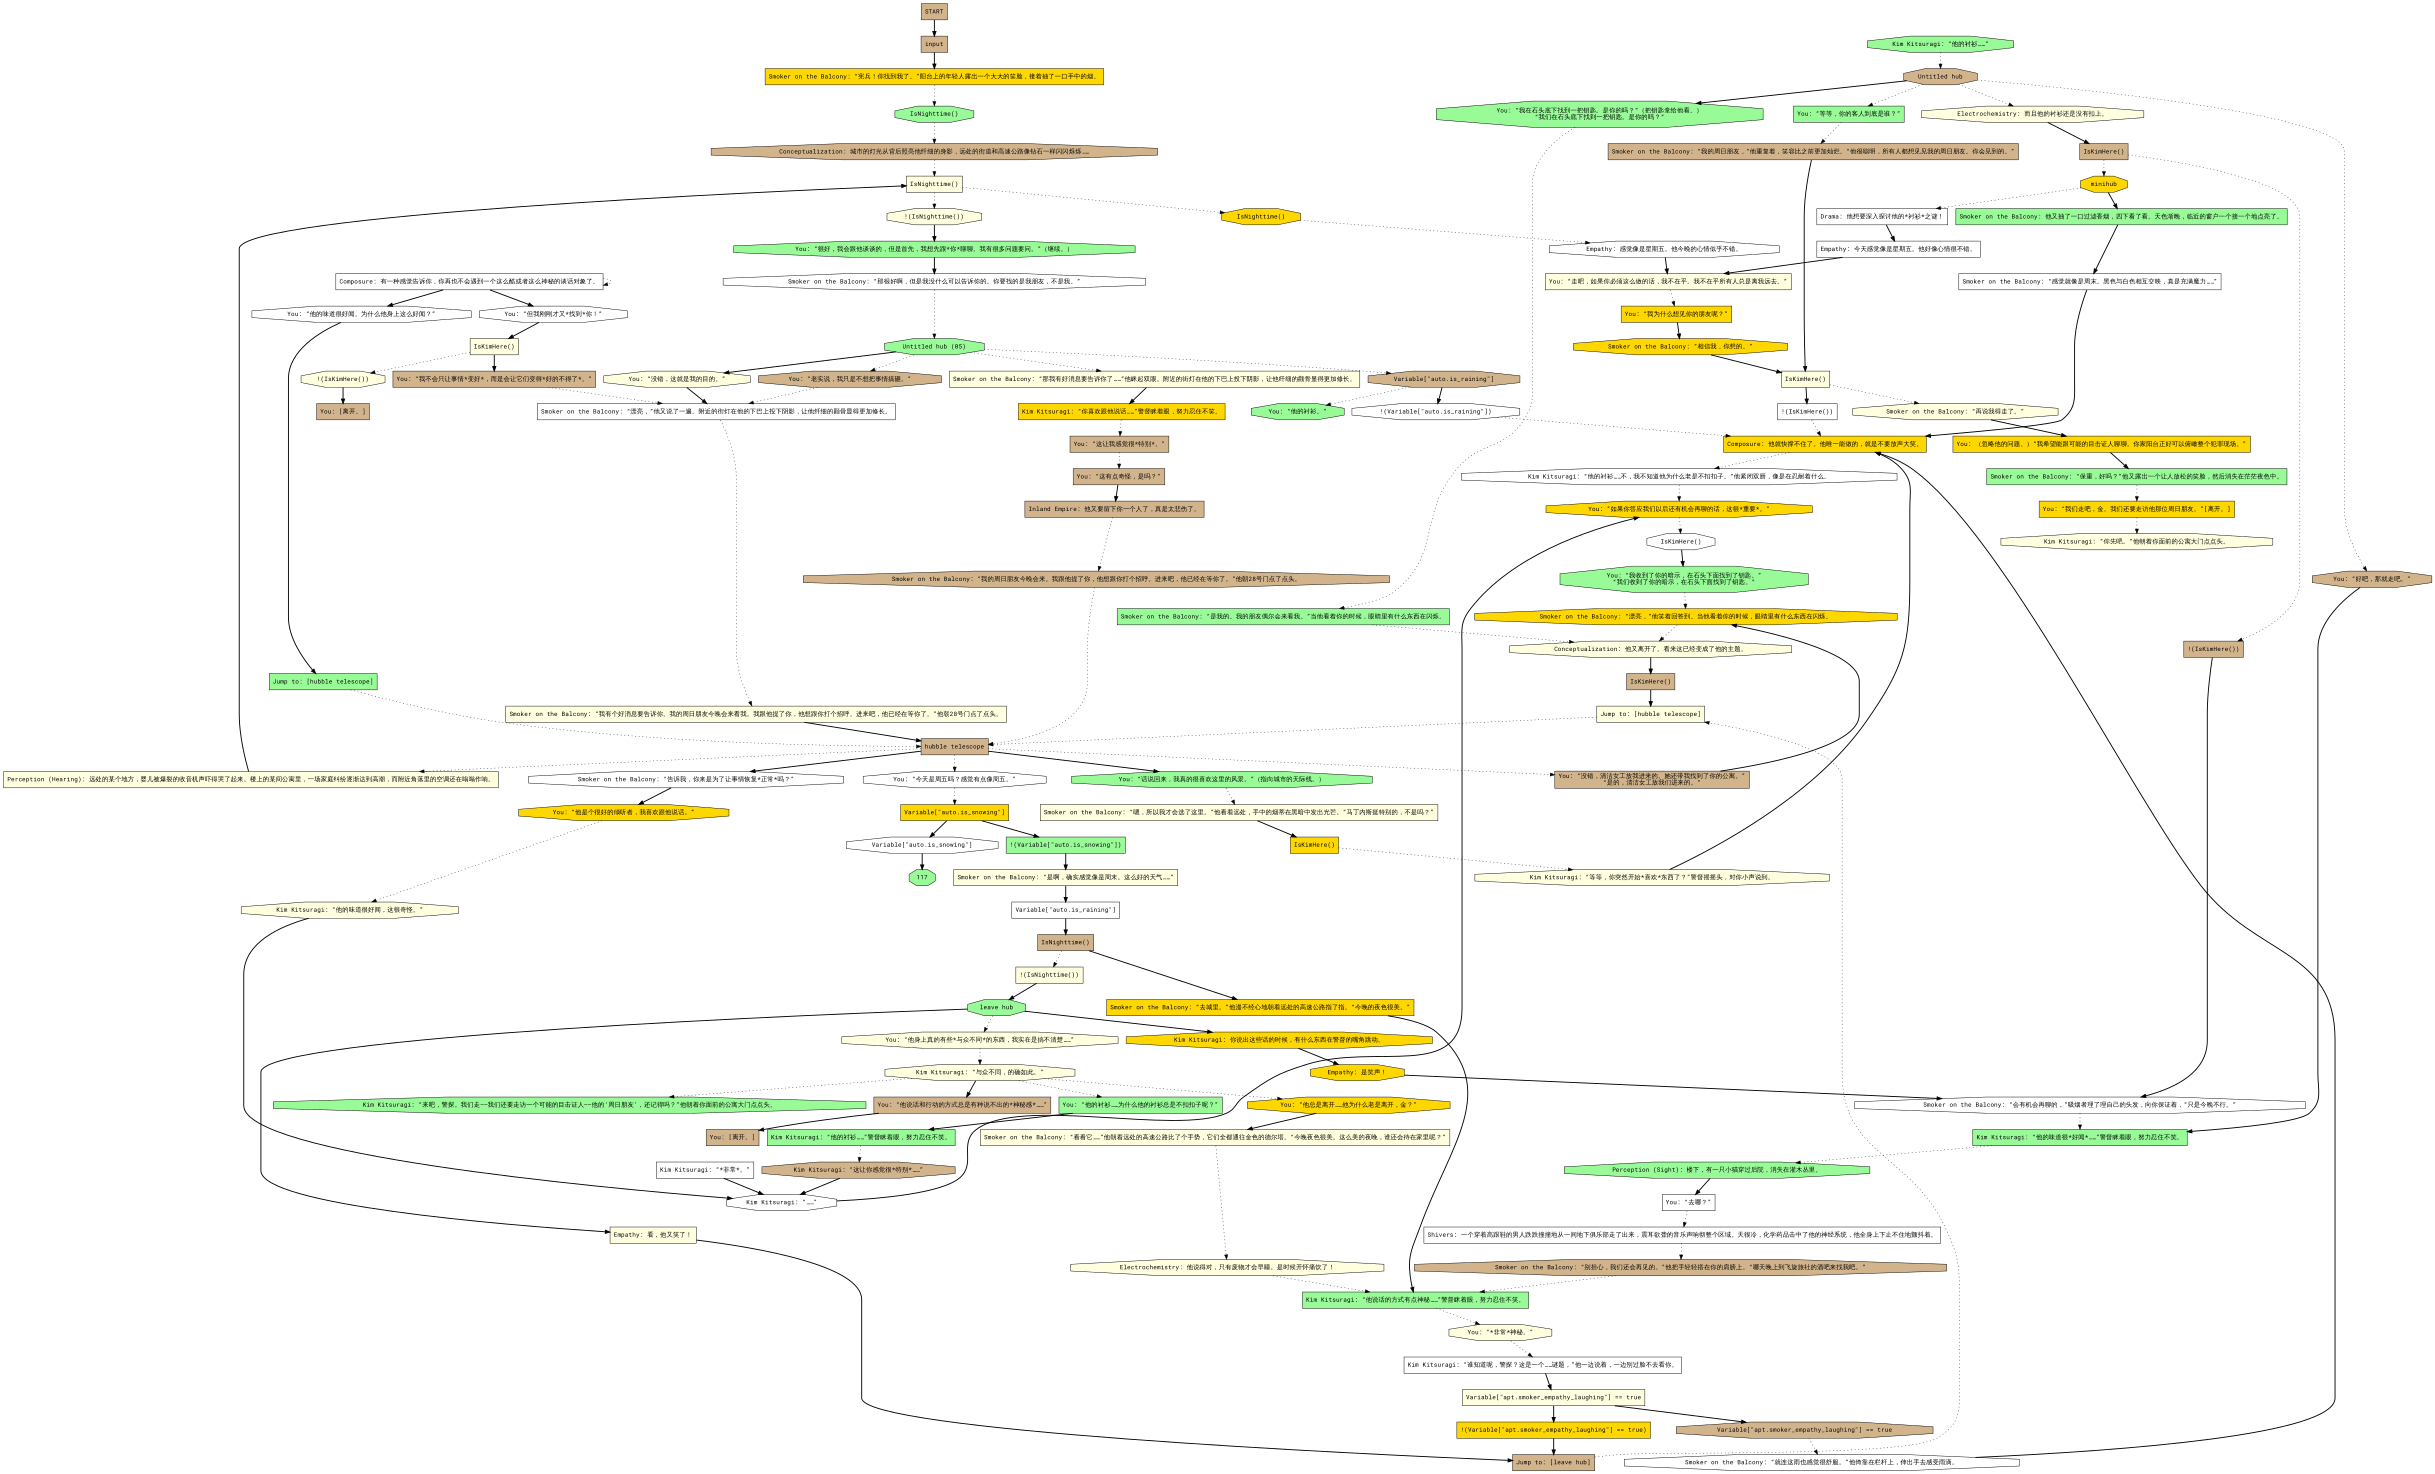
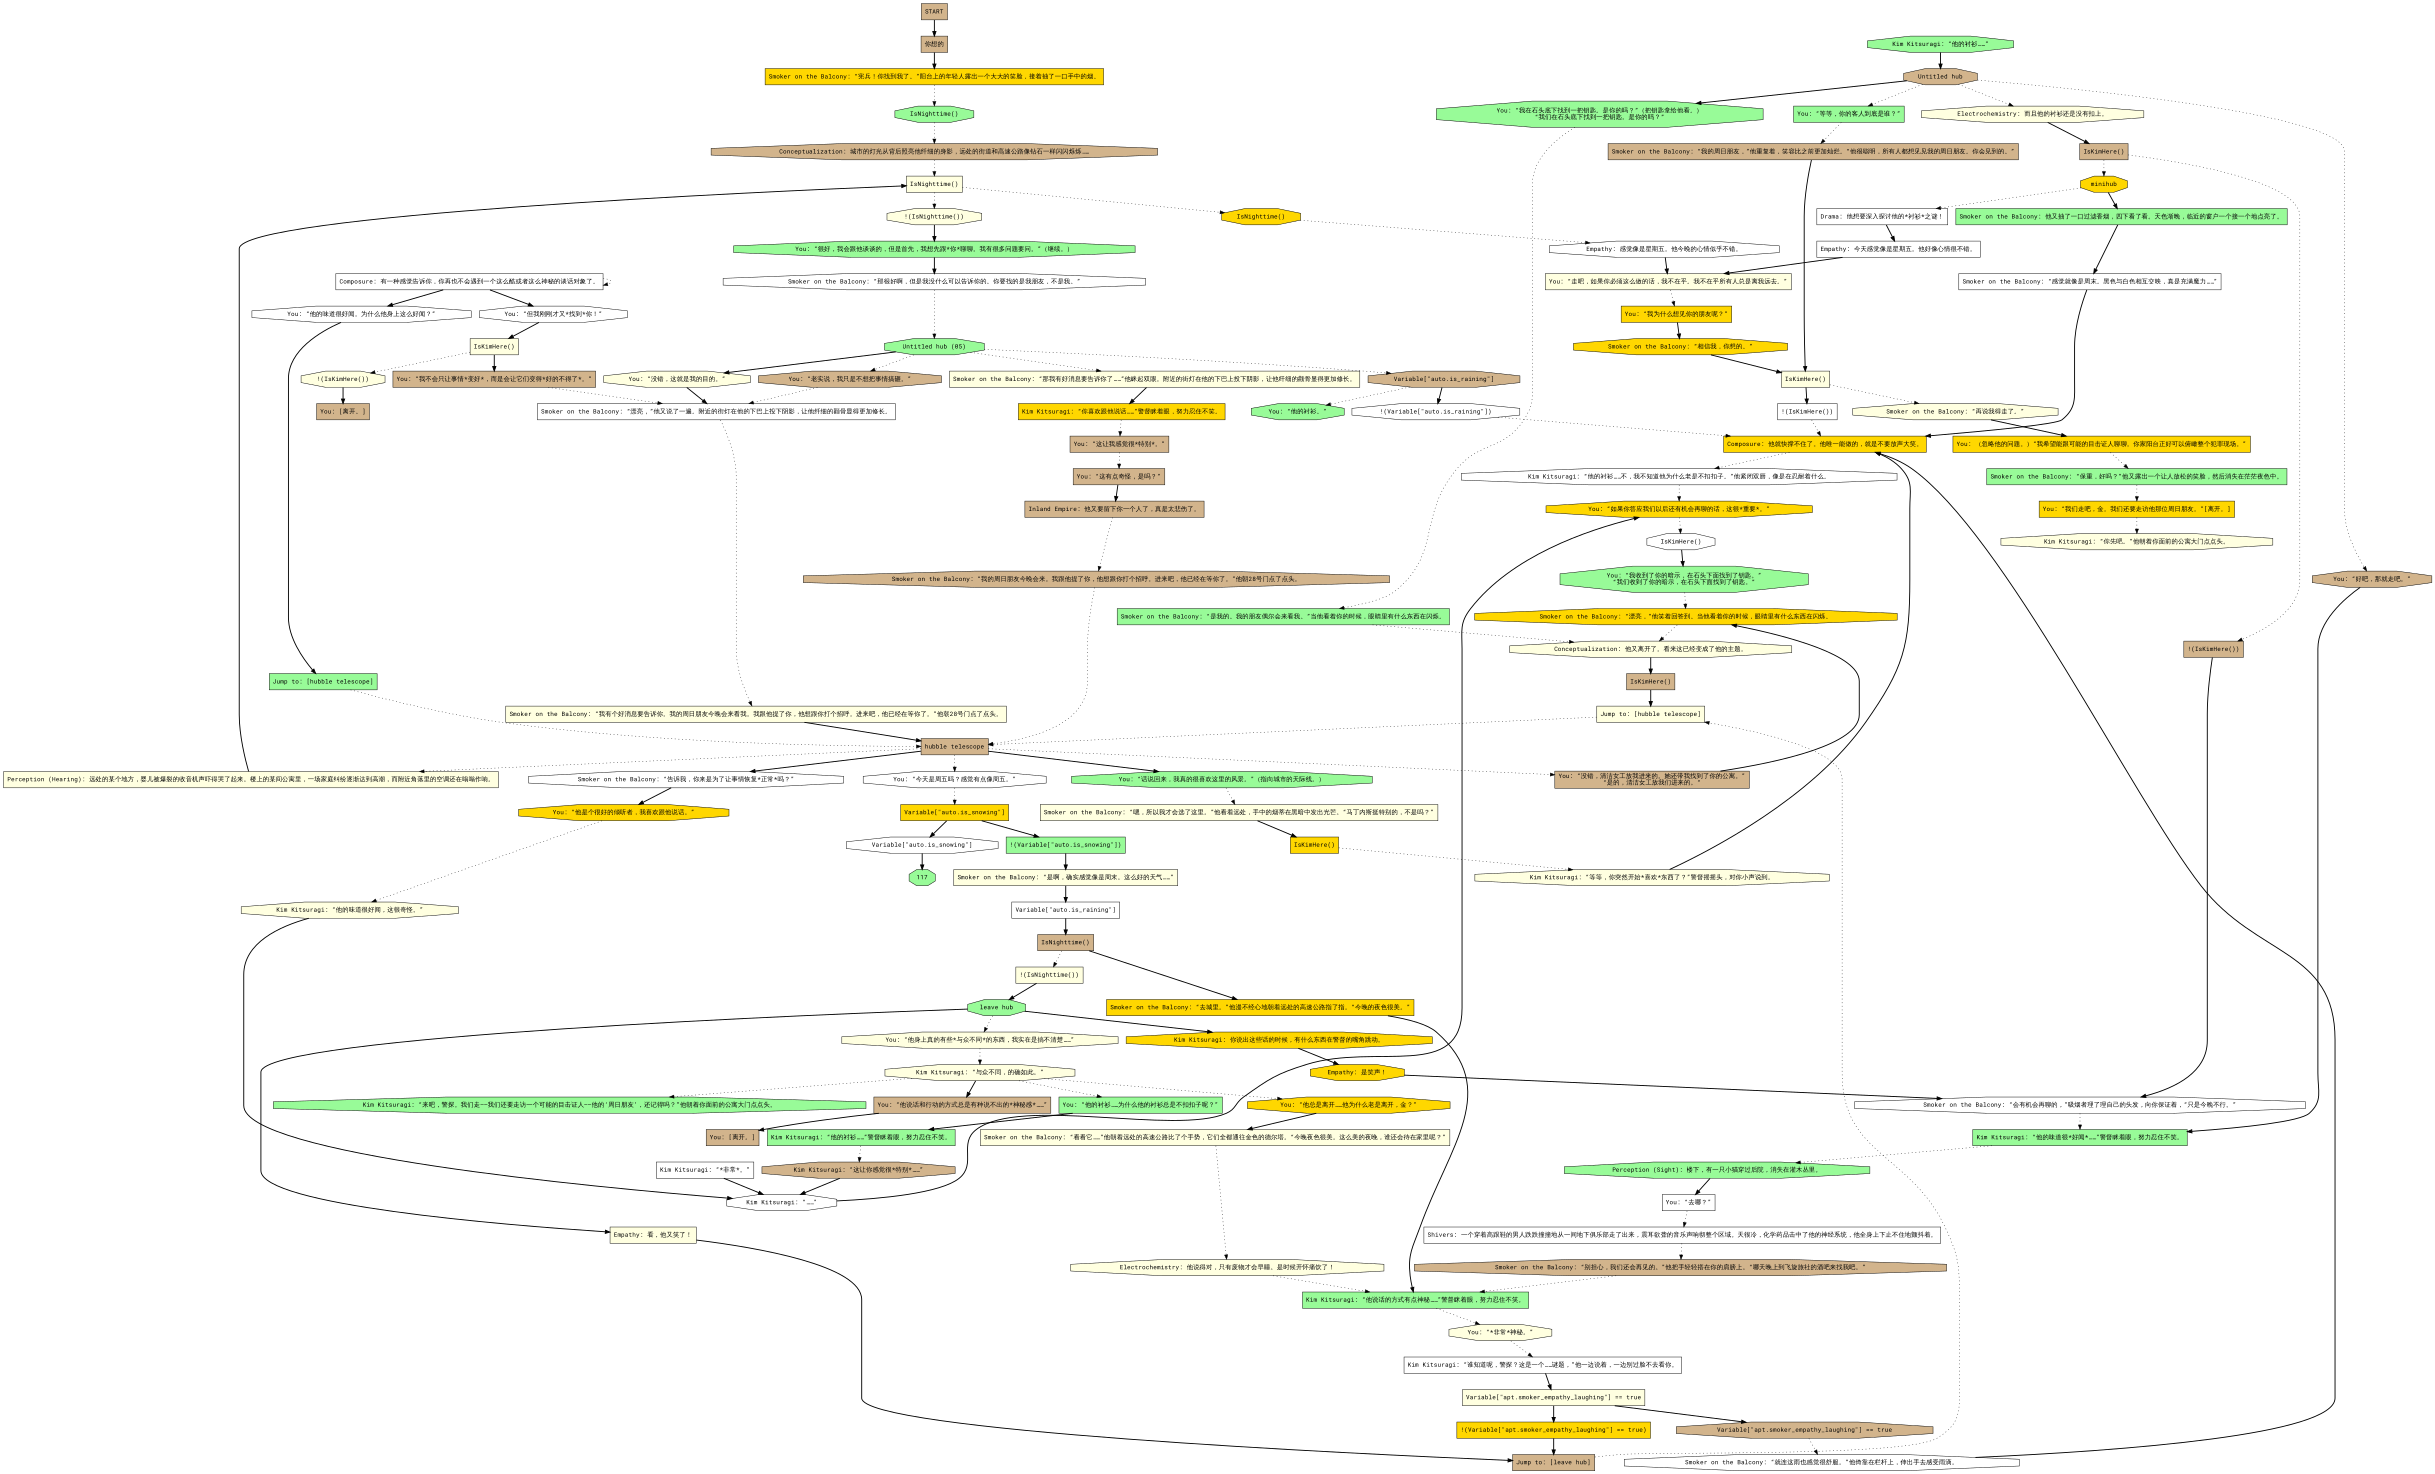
(934, 44) -> (934, 44)
(1941, 58) -> (1941, 58)
(2118, 459) -> (2118, 459)
